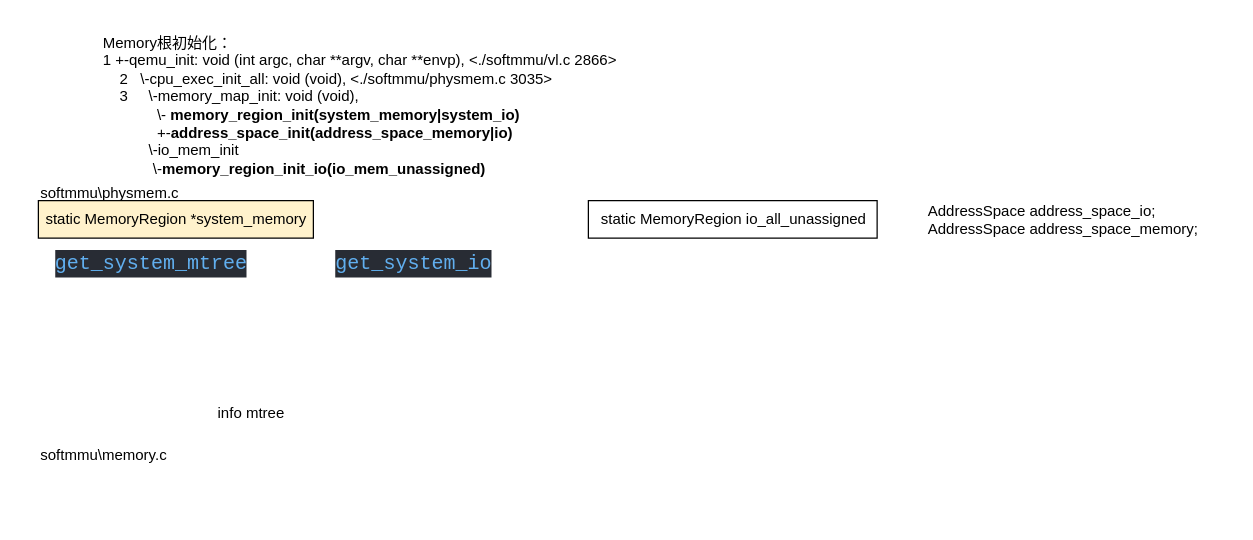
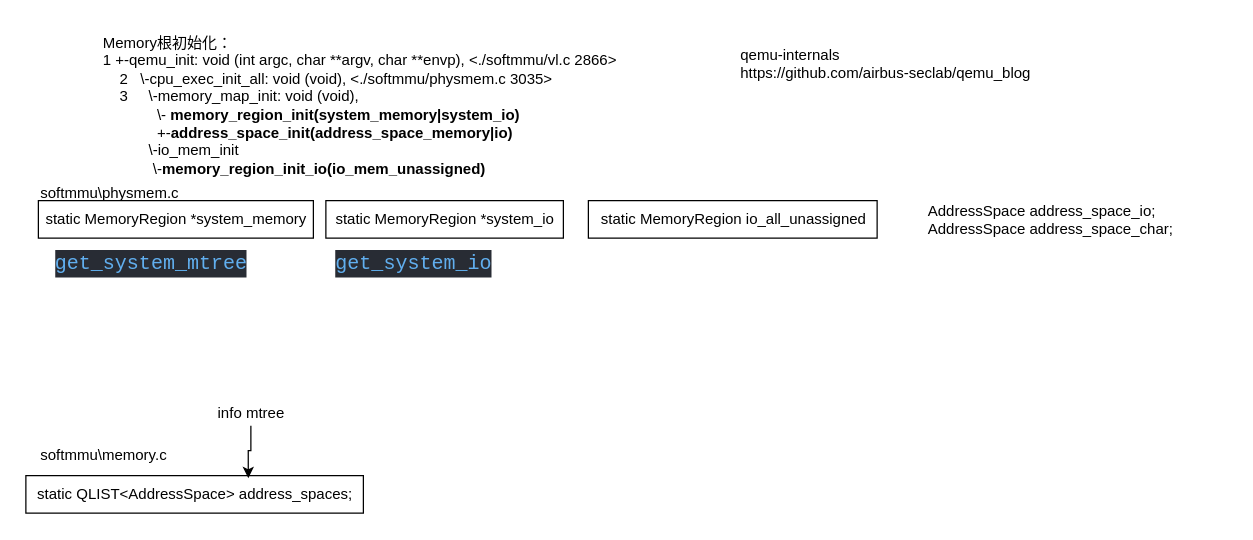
none -> (901, 57)
(176, 219) -> (176, 219)
none -> (444, 219)
(1067, 221) -> (1059, 221)
none -> (251, 449)
none -> (194, 494)
